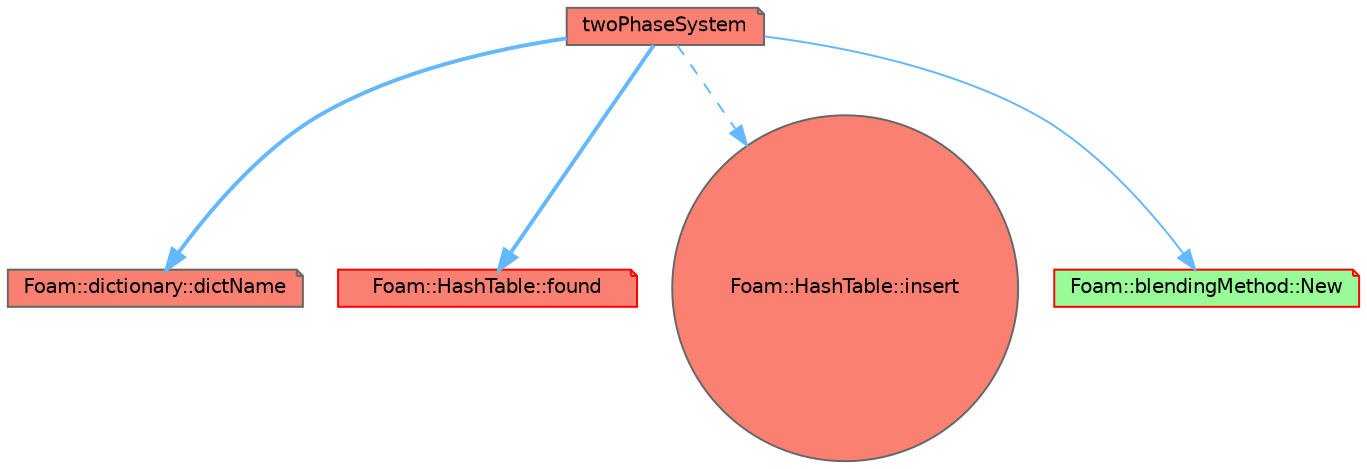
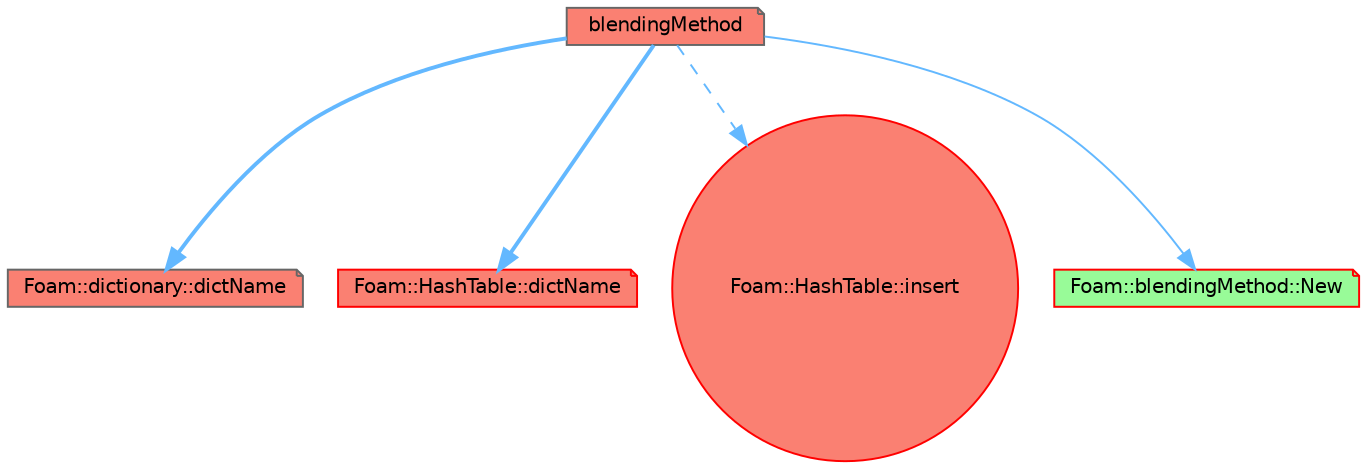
(665, 26) -> (665, 26)
(488, 288) -> (488, 288)
(845, 288) -> (845, 288)
